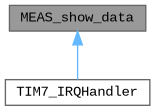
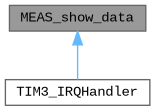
(78, 92) -> (78, 92)
